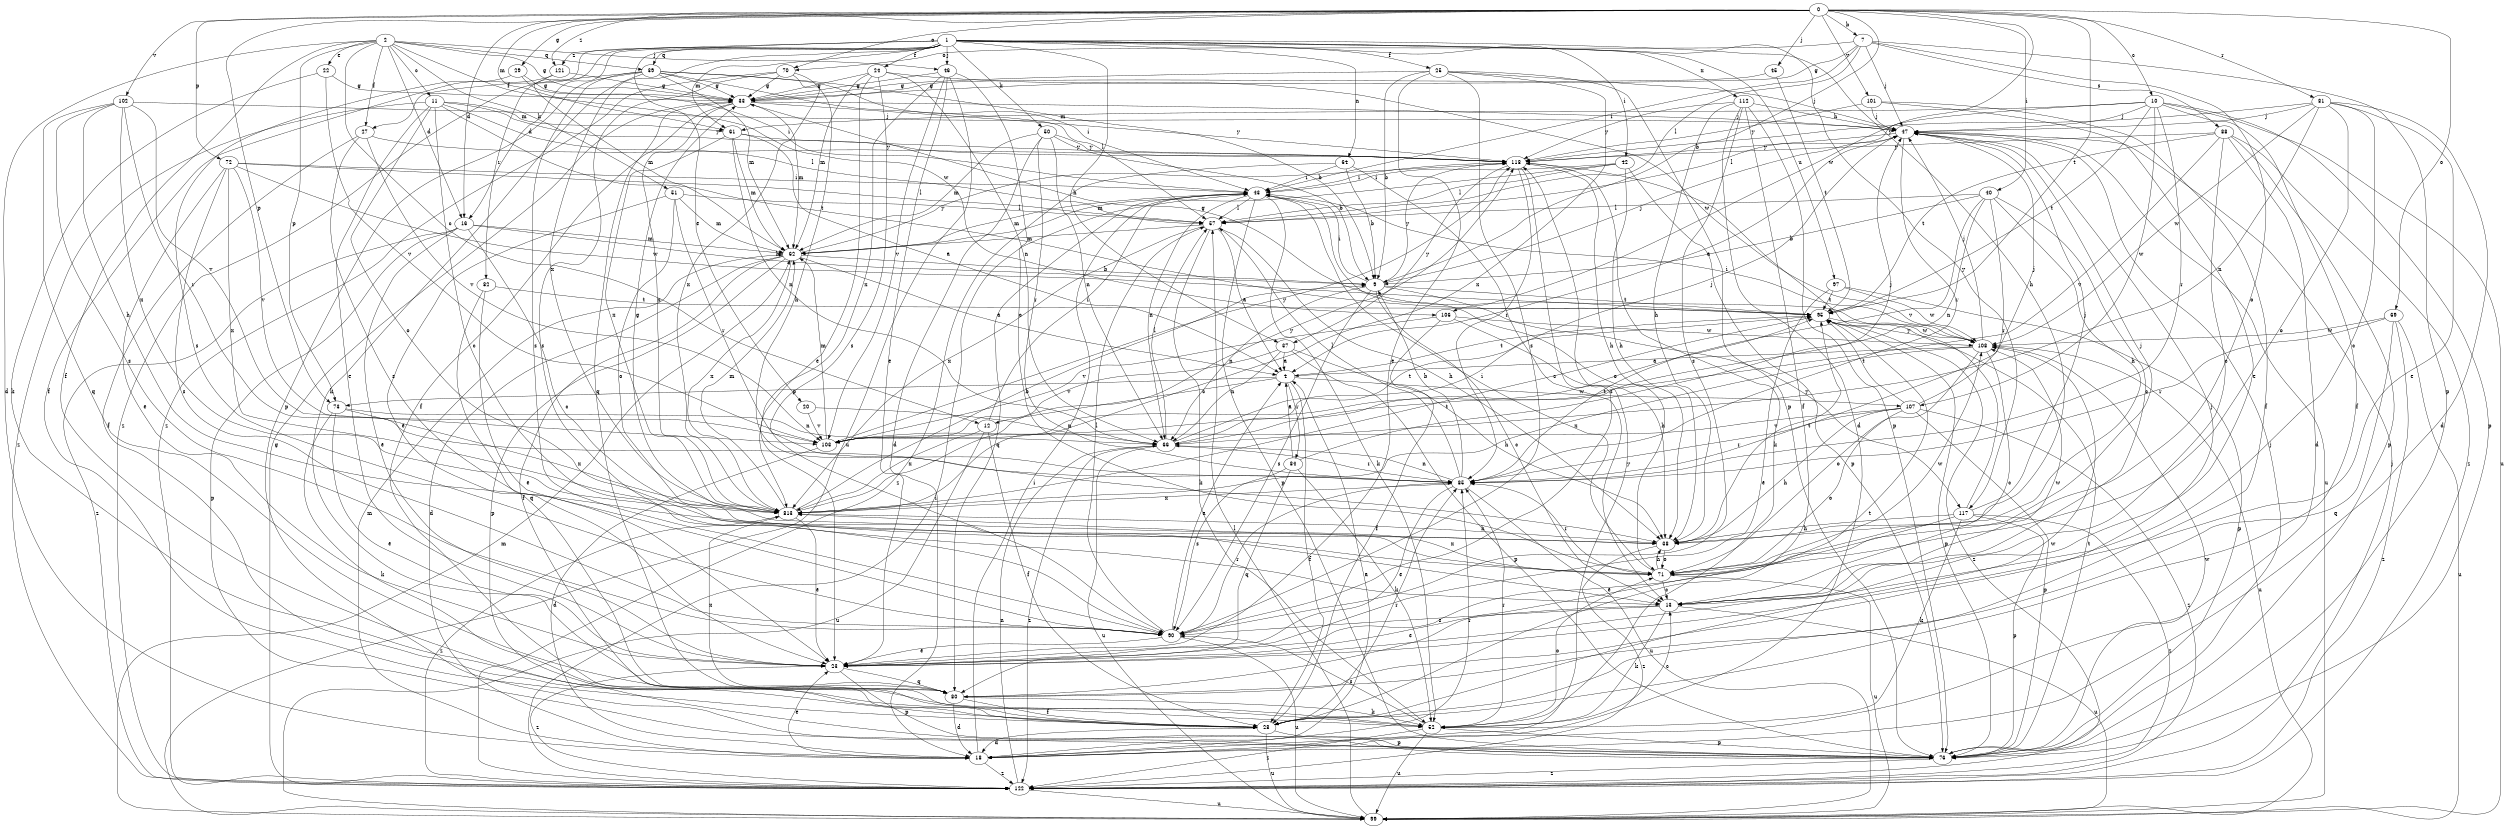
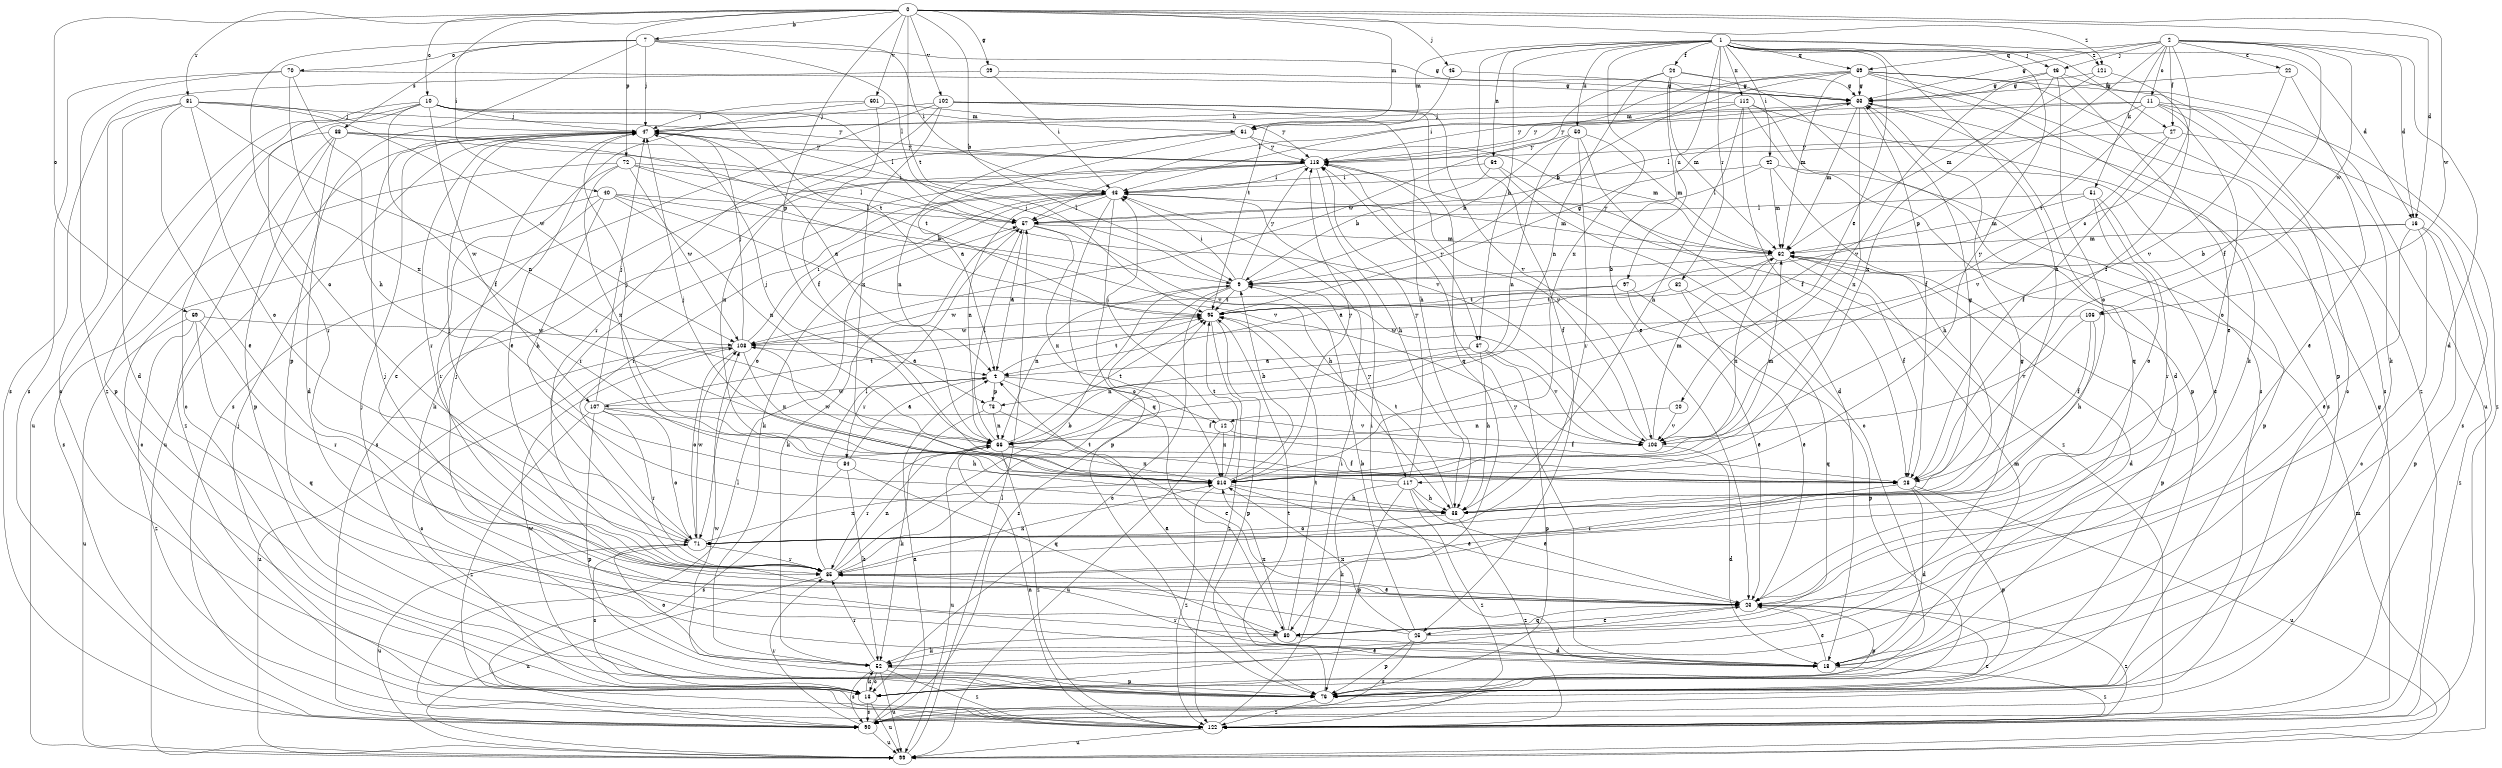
(1123, 20) -> none
(1872, 102) -> (875, 102)
(560, 465) -> (1109, 464)
(1324, 542) -> (1585, 620)
(1656, 561) -> none
(1086, 719) -> (1343, 459)
